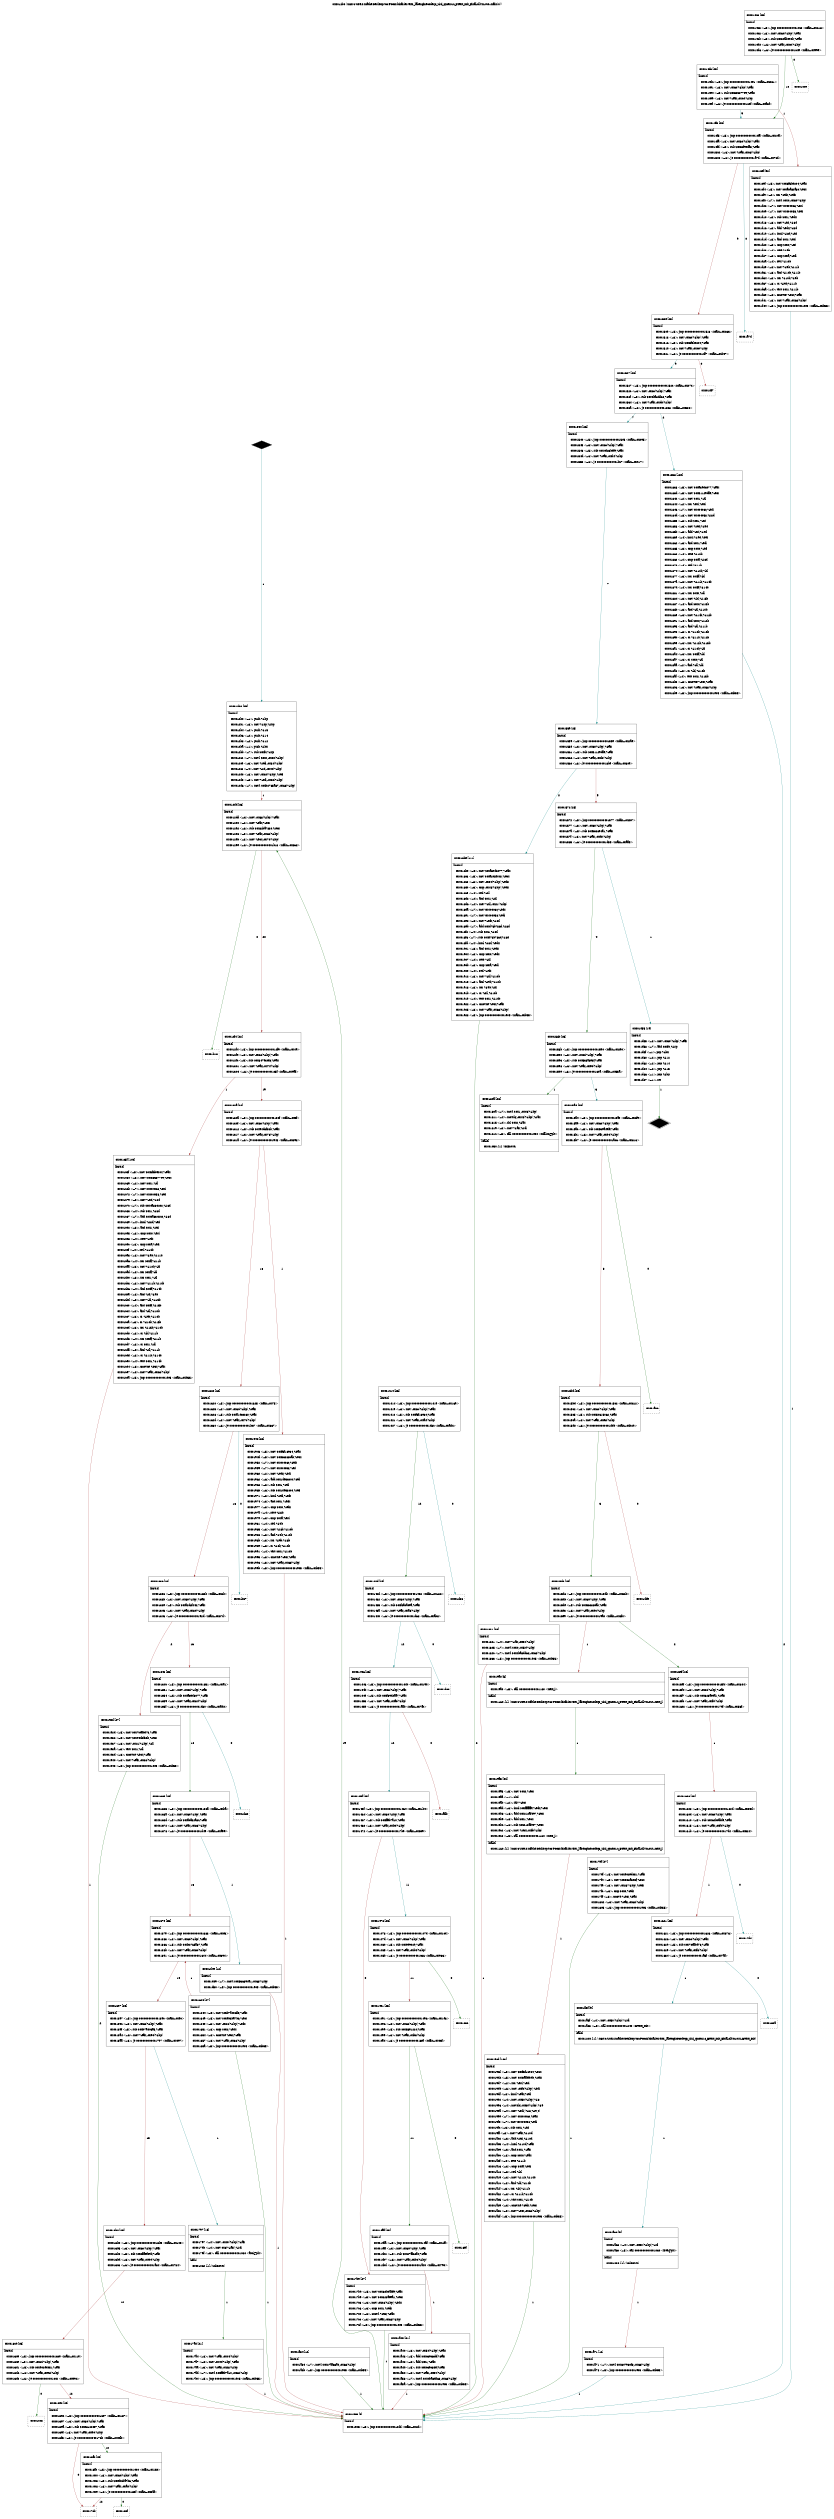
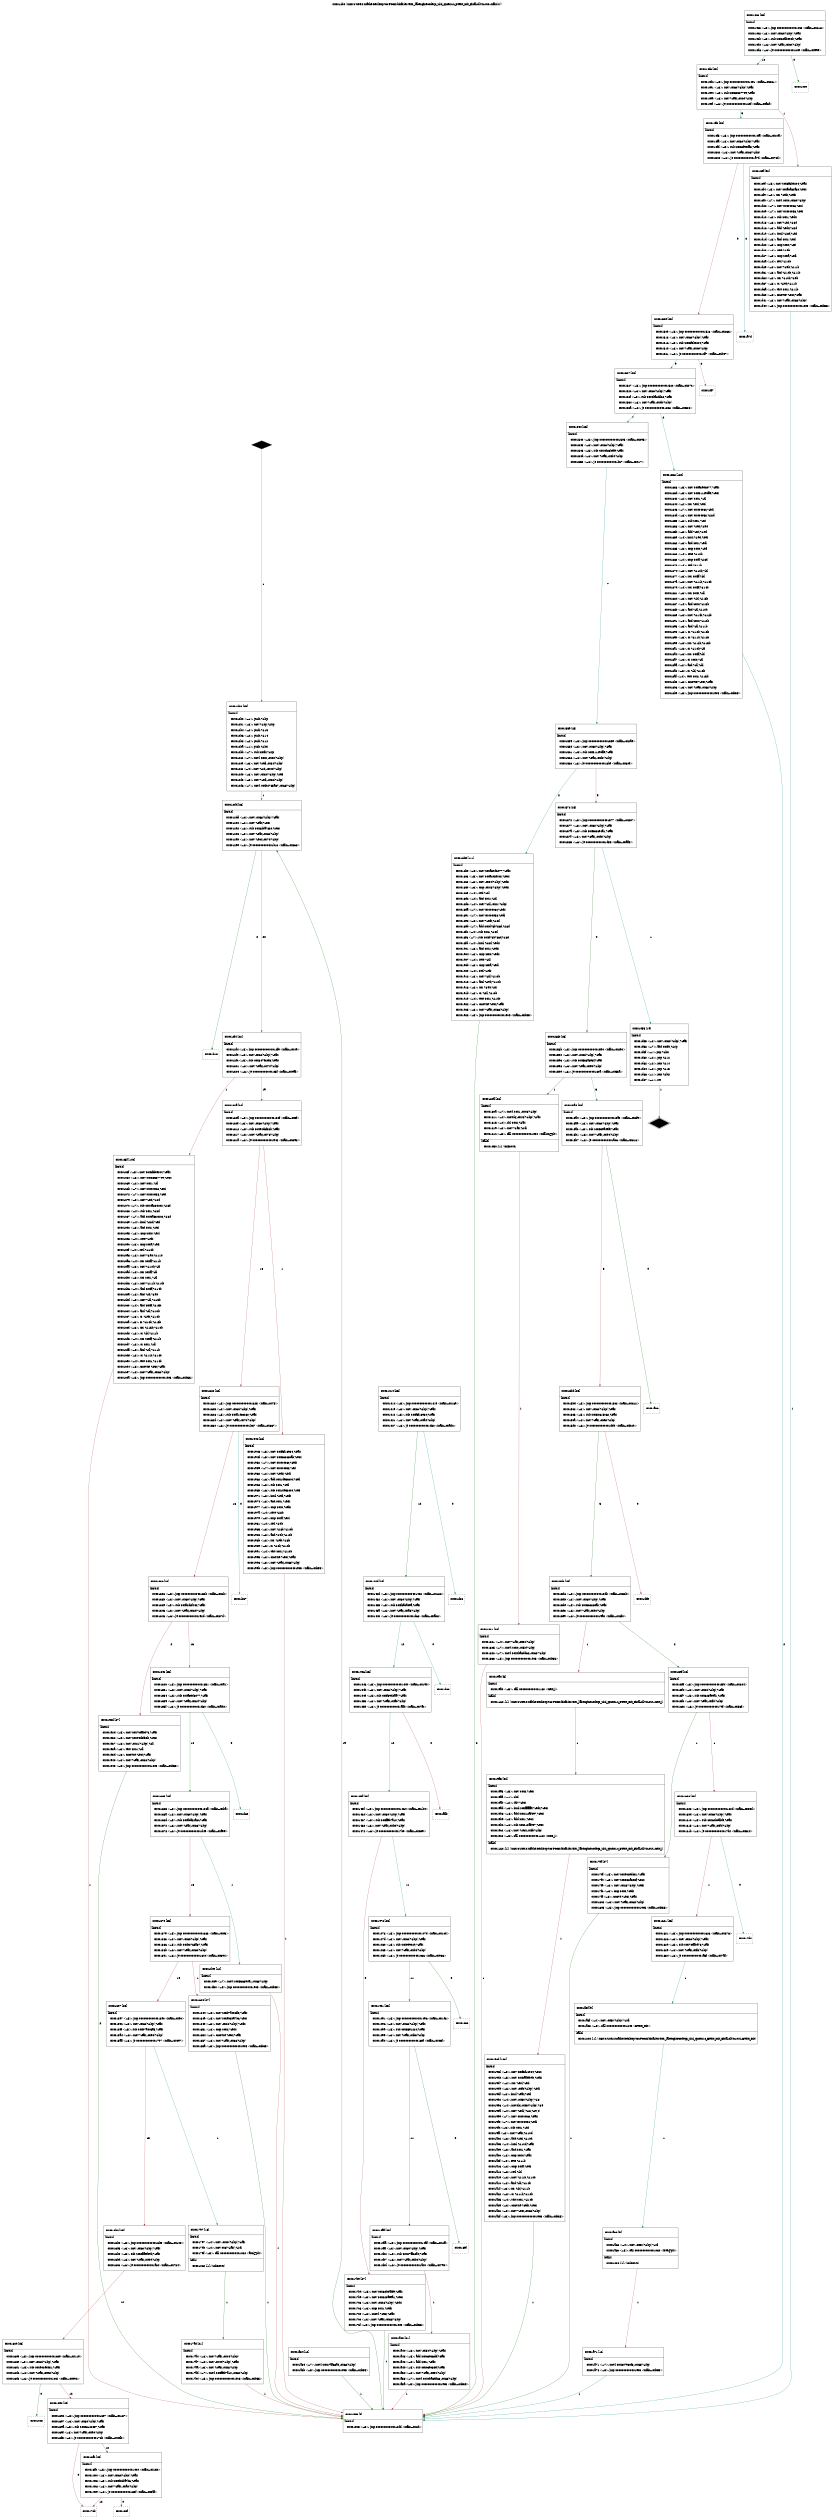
(784, 87) -> (762, 59)
none -> (519, 1387)
none -> (672, 1782)
(186, 1980) -> (194, 1978)
(769, 2024) -> none
